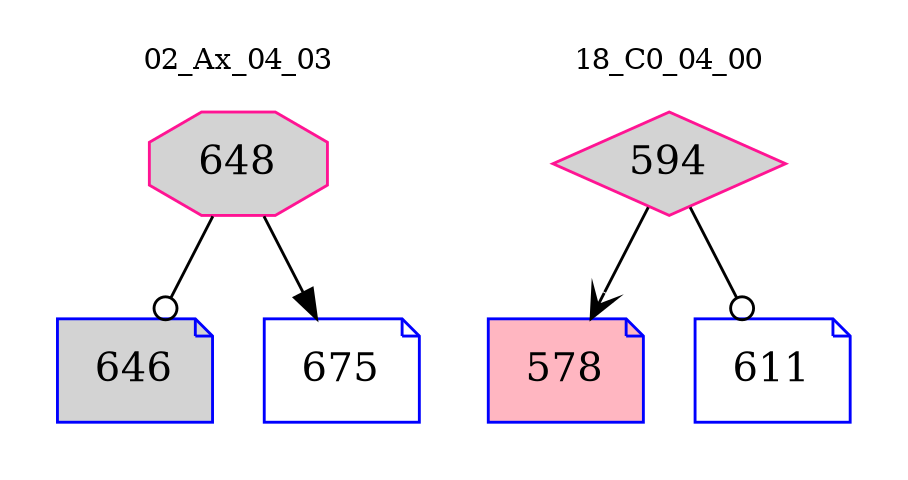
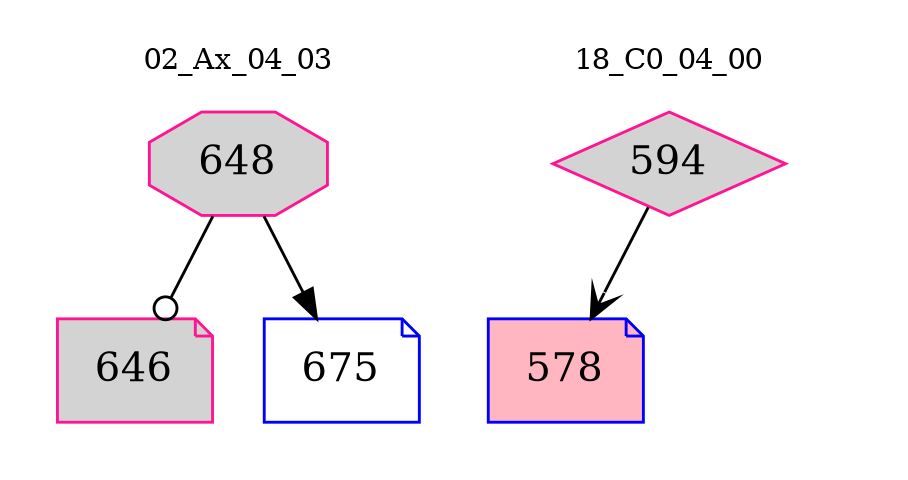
(135, 371) -> (135, 371)
(773, 371) -> none
